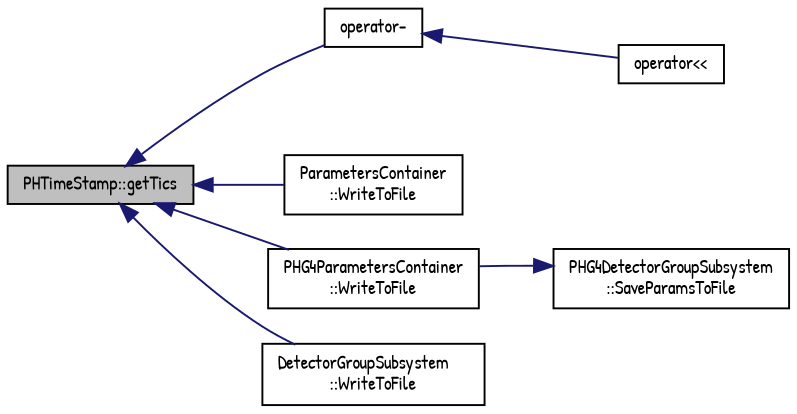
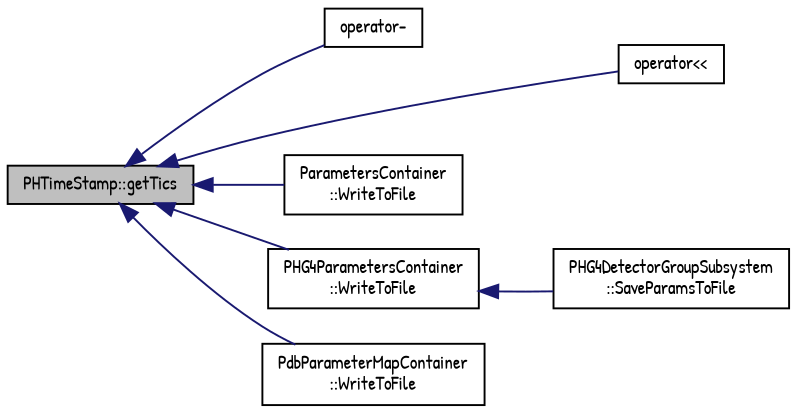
(530, 47) -> (396, 109)
(506, 266) -> (526, 292)
(373, 374) -> (373, 374)
